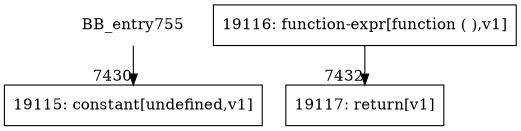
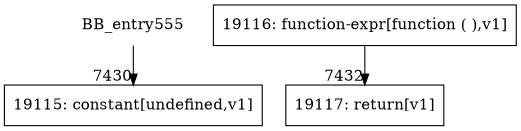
(133, 25) -> (133, 25)
